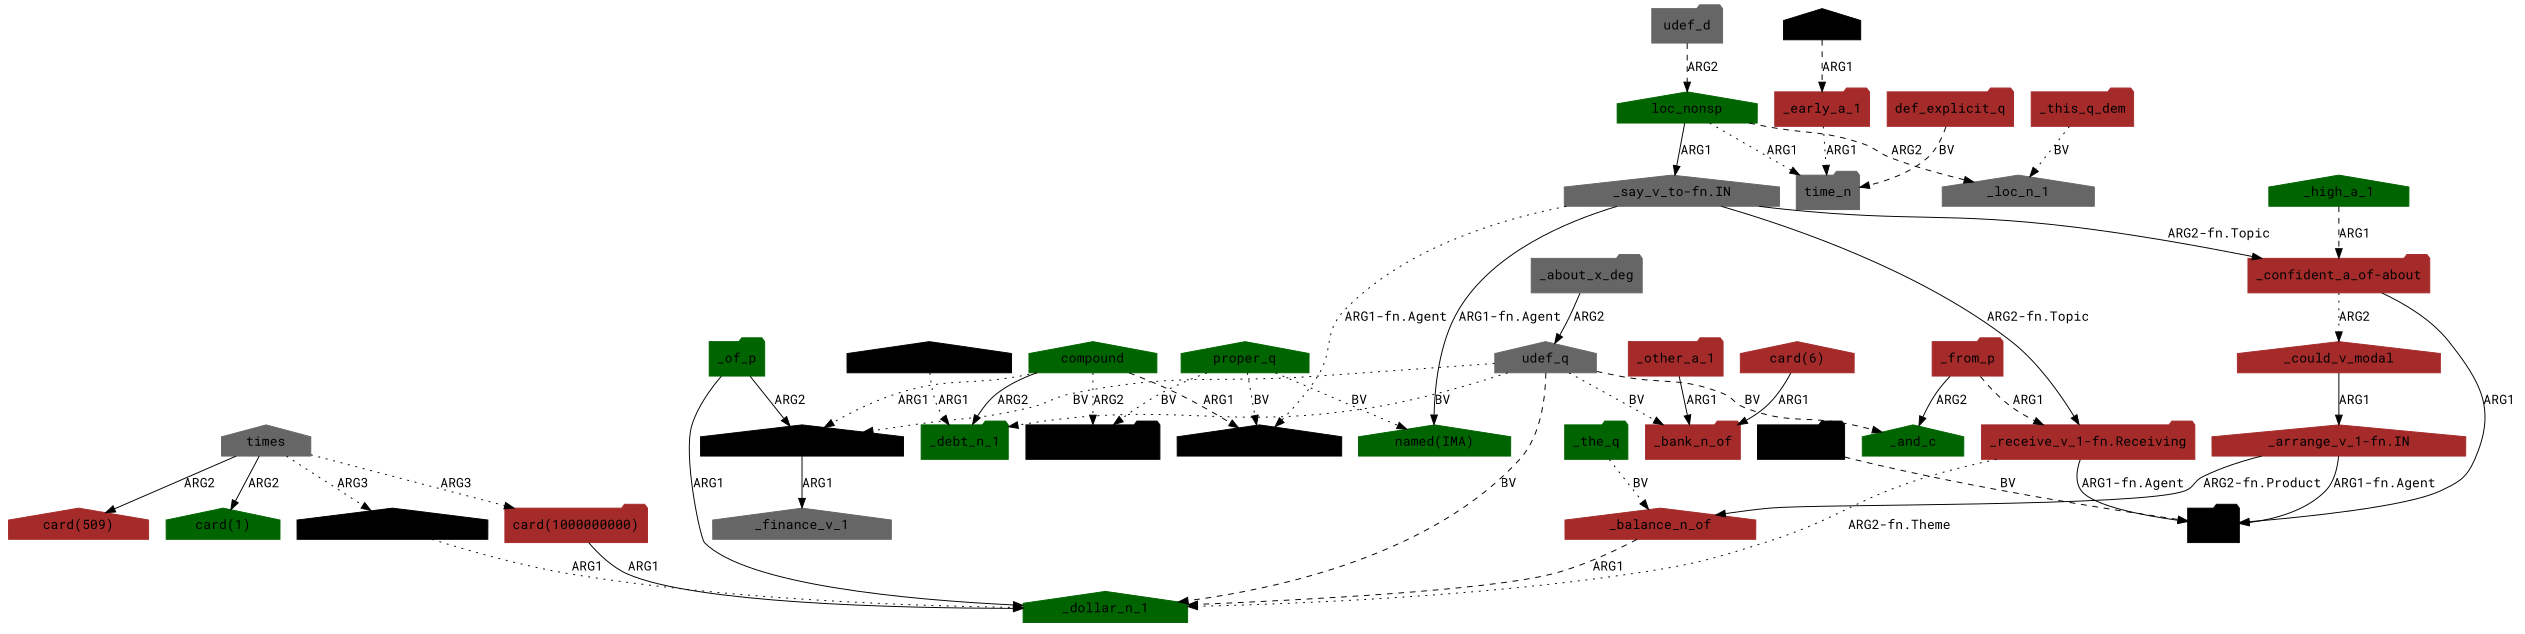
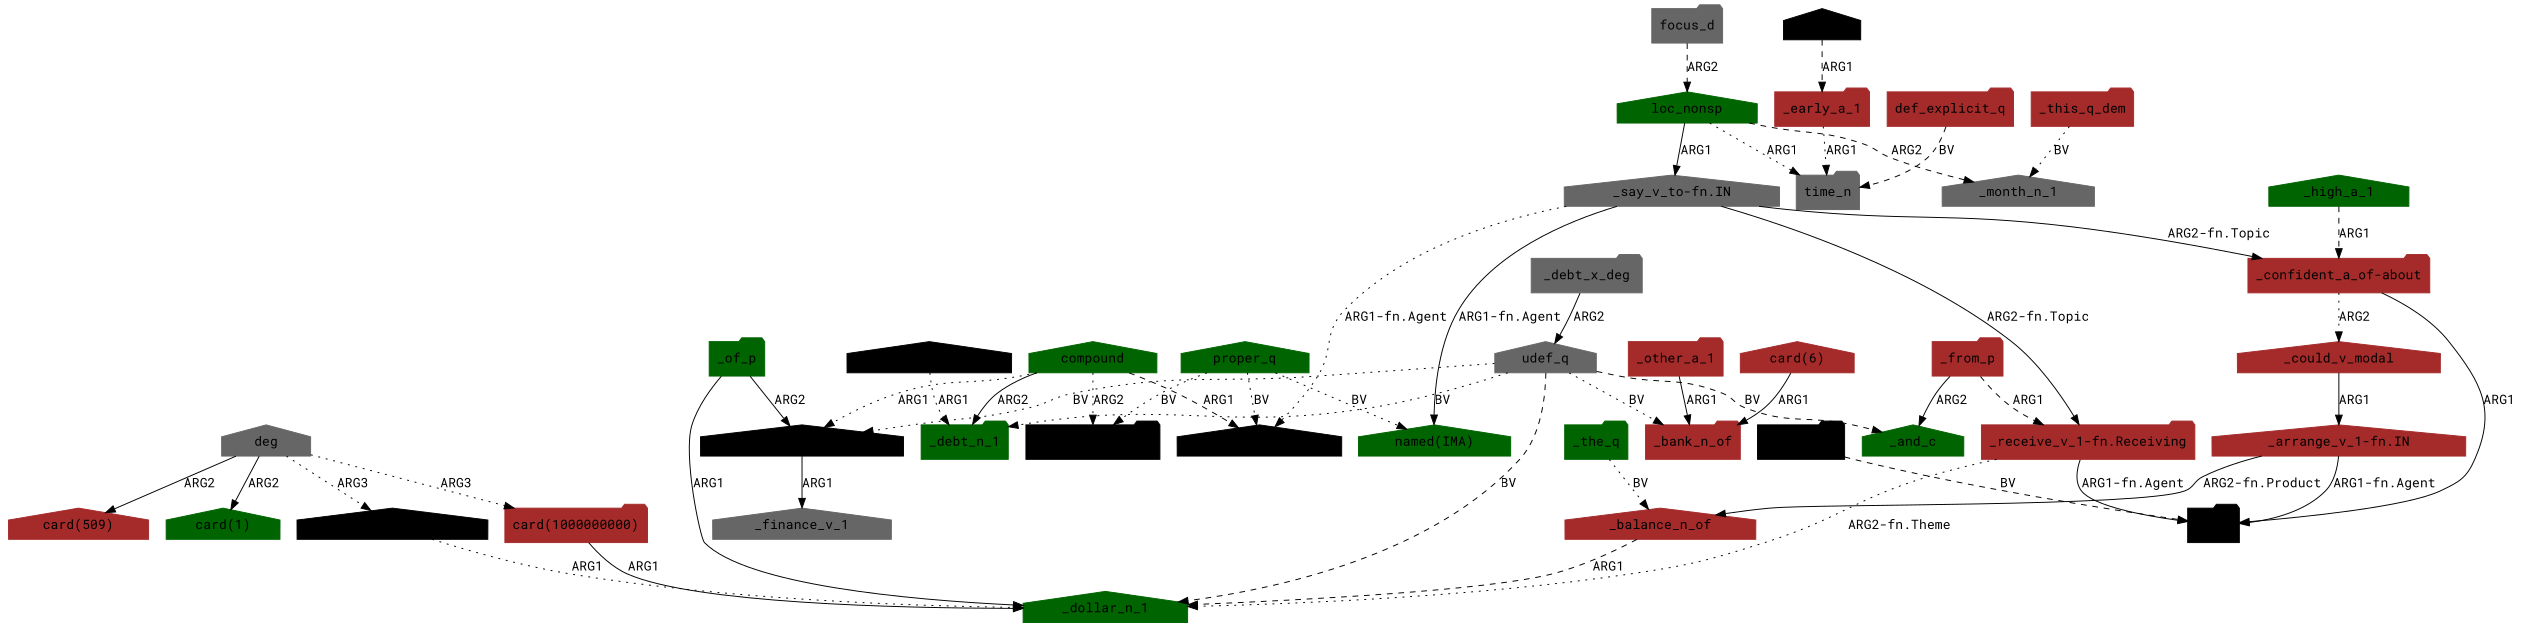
(1687, 26) -> (1687, 26)
(2018, 192) -> (2018, 192)
(1587, 276) -> (1587, 276)
(266, 442) -> (266, 442)
